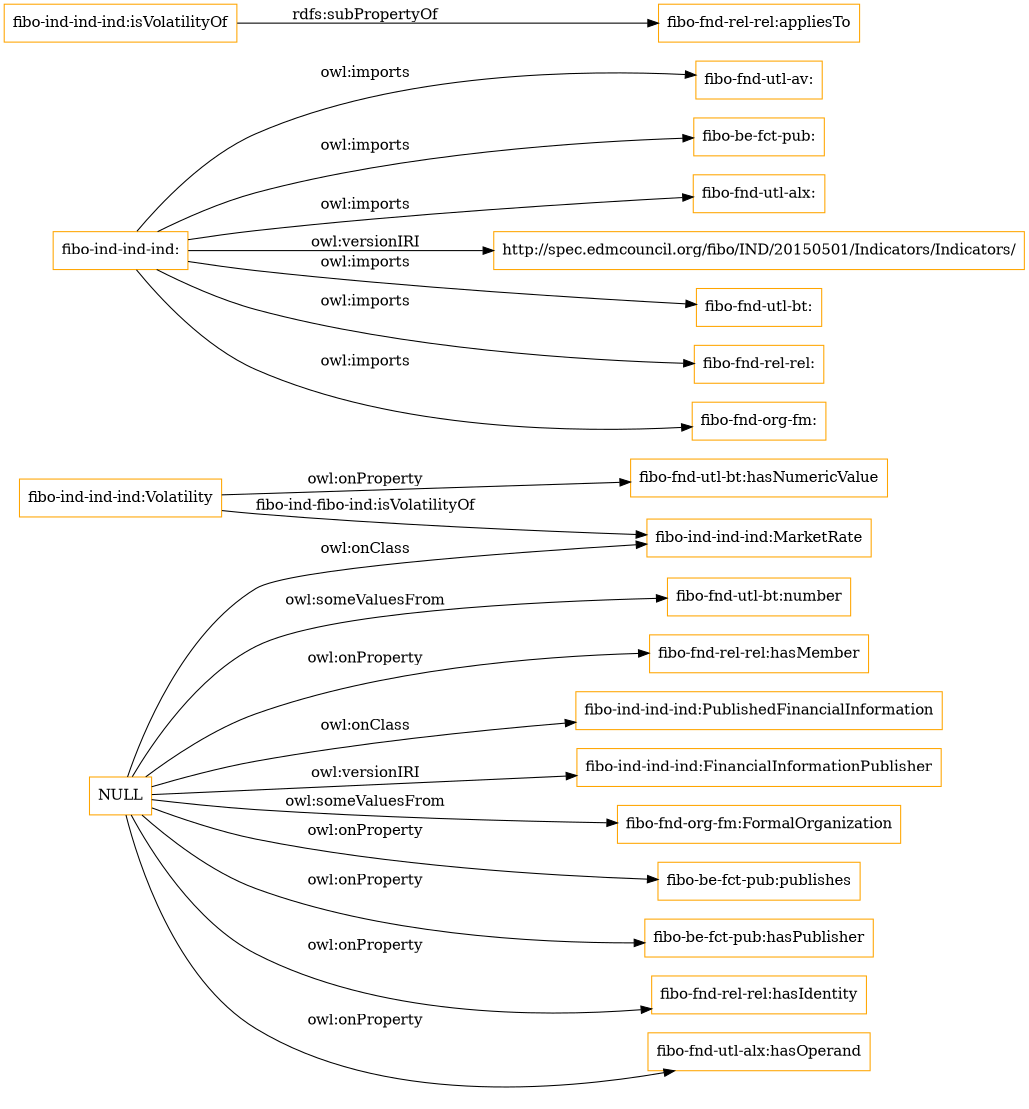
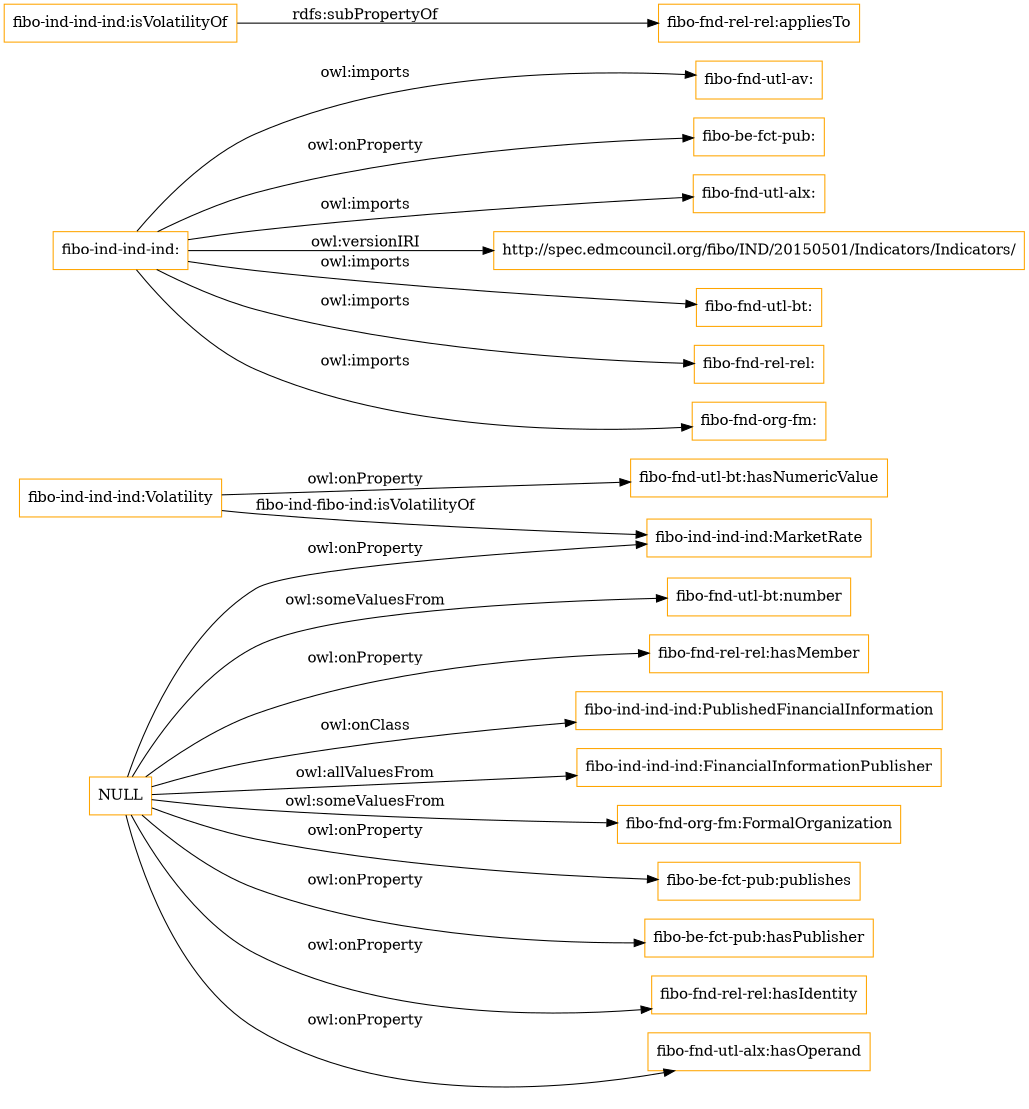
(365, 146) -> (365, 146)
(365, 549) -> (365, 549)
(365, 773) -> (365, 773)
